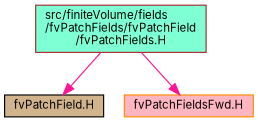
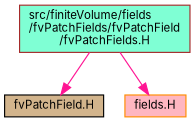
(189, 106) -> (155, 106)
